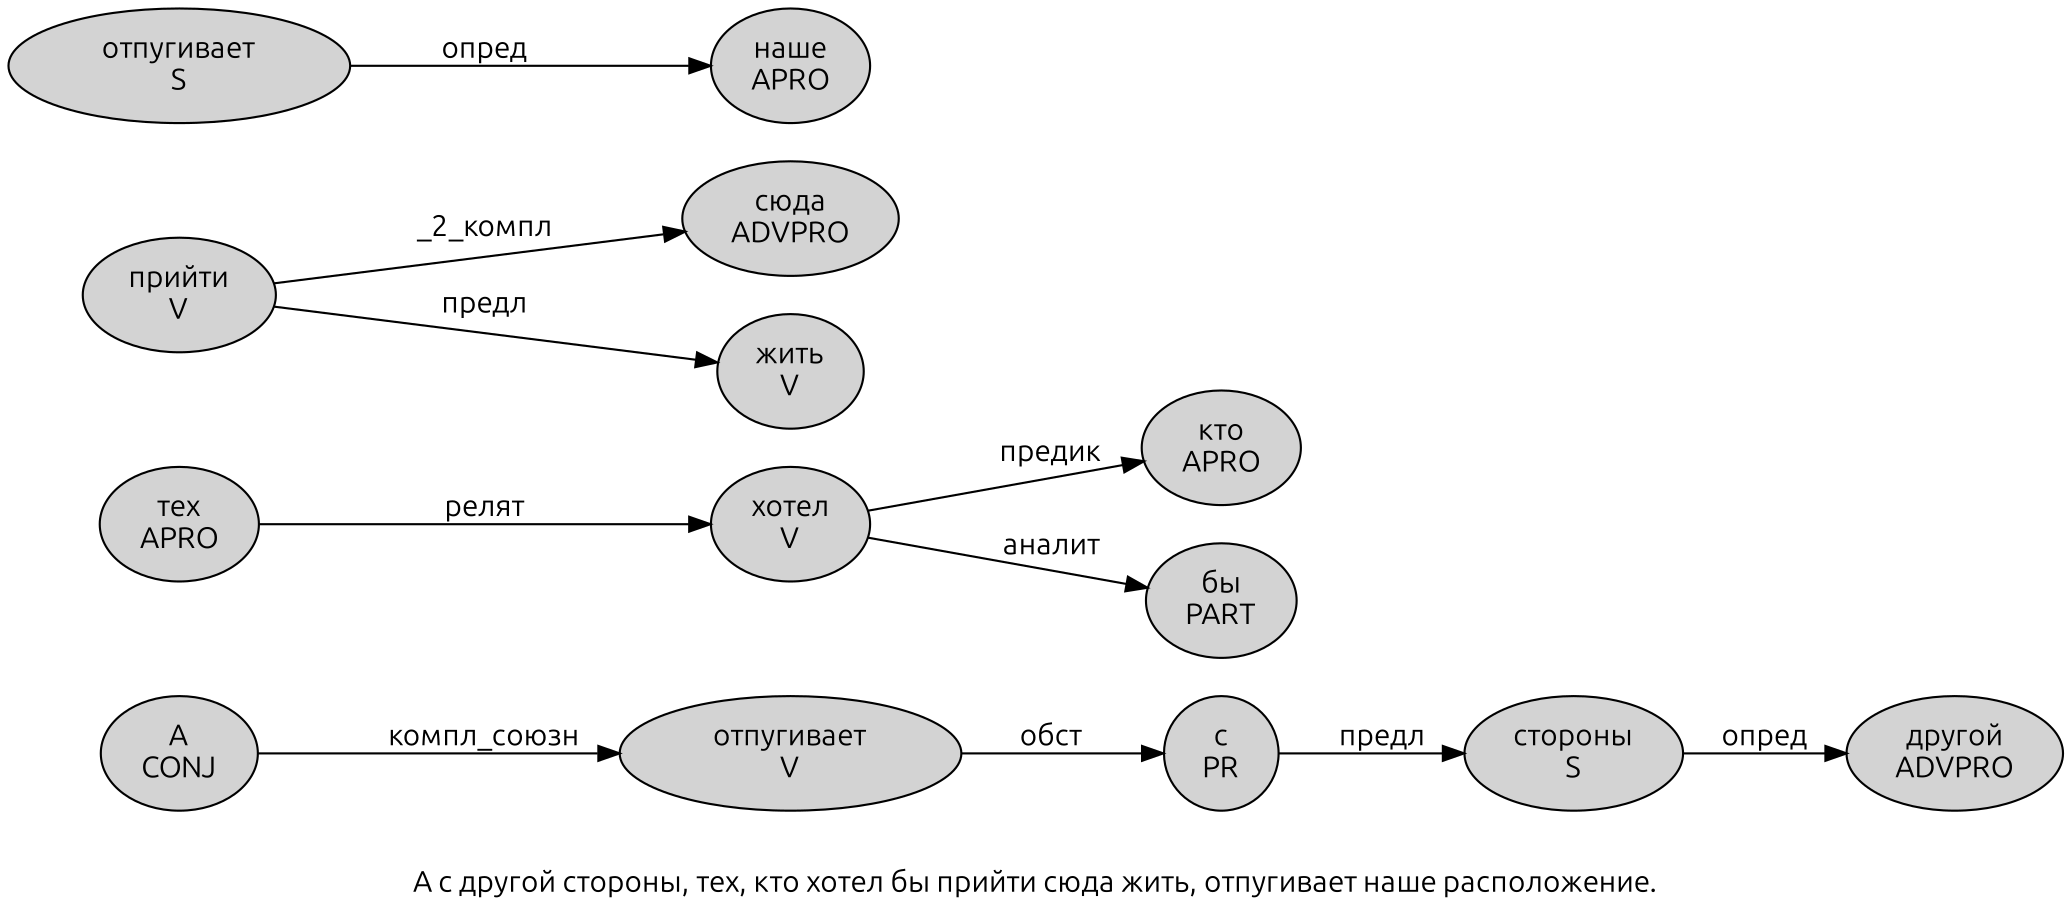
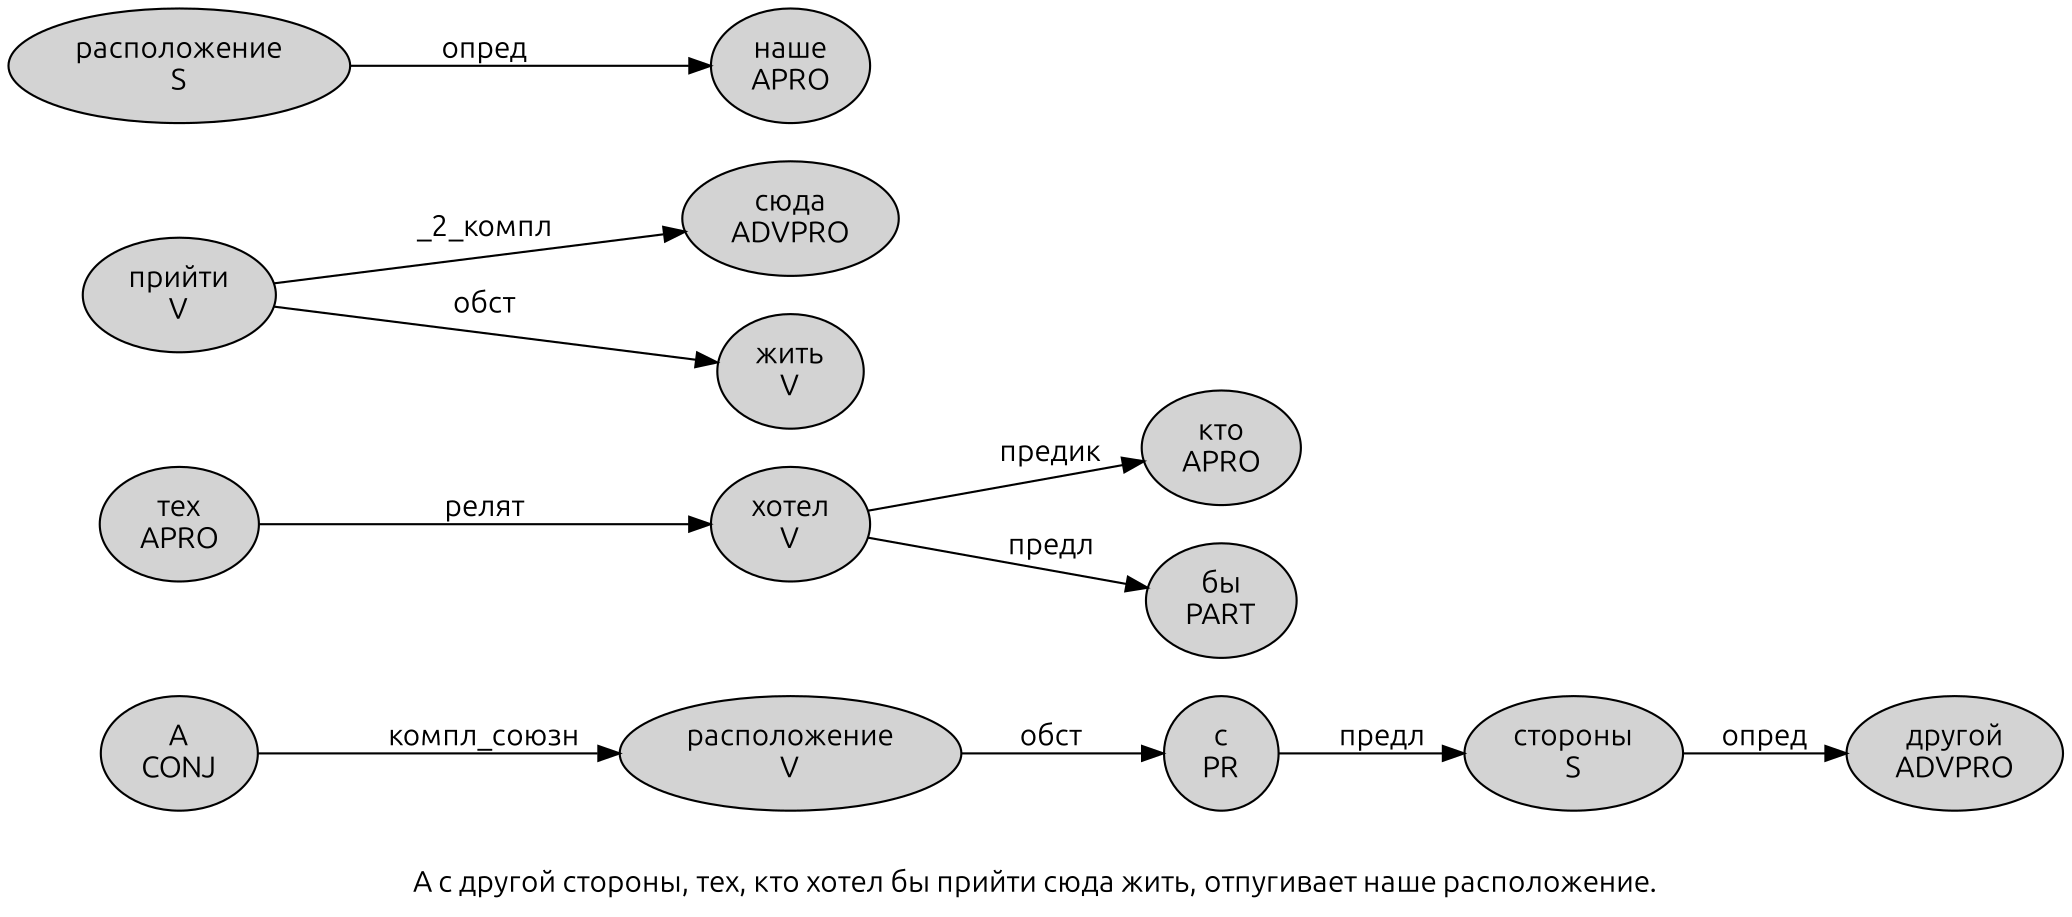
(179, 66) -> (179, 66)
(485, 305) -> (485, 305)
(1052, 546) -> (1052, 546)
(791, 753) -> (791, 753)
